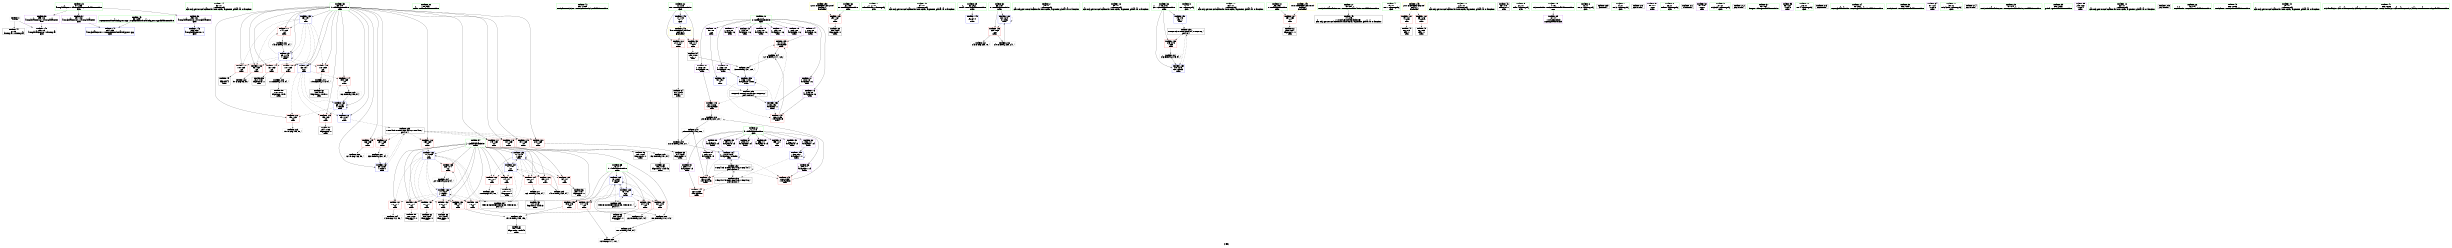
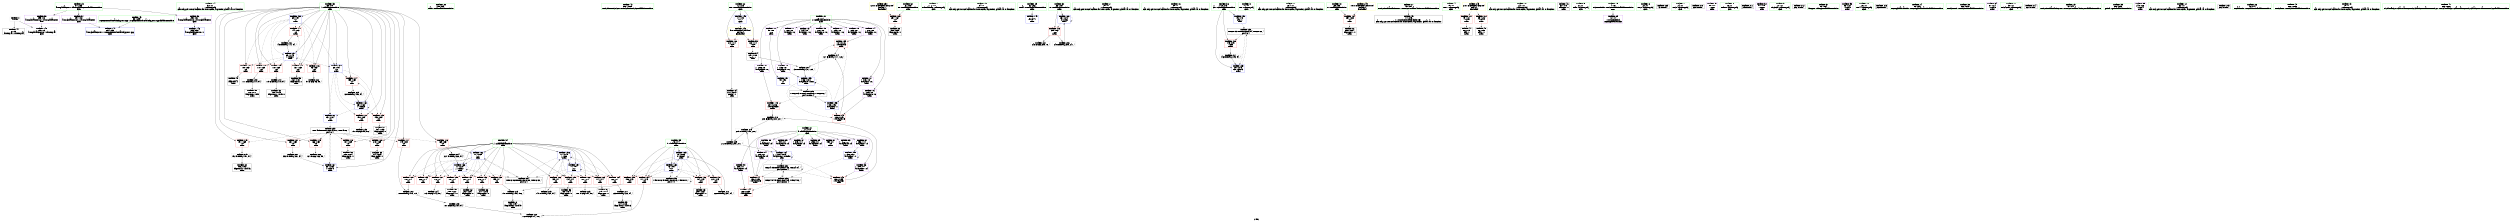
(446, 174) -> (449, 150)
